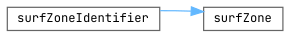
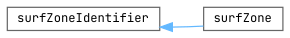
(176, 11) -> (188, 27)
